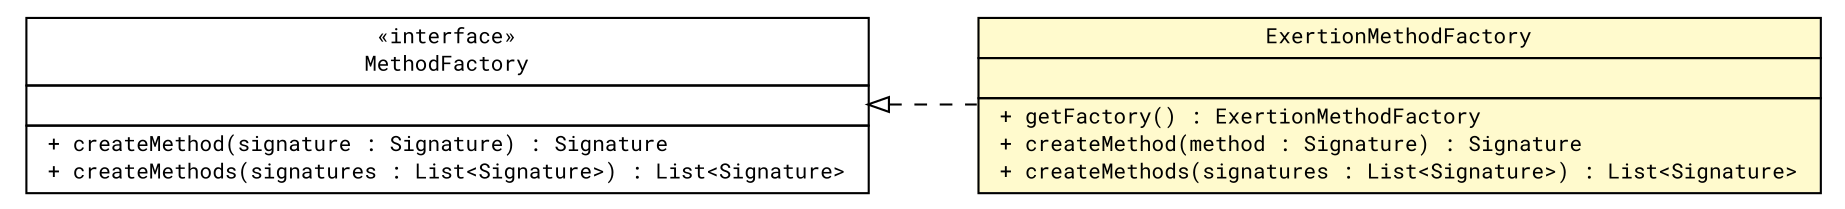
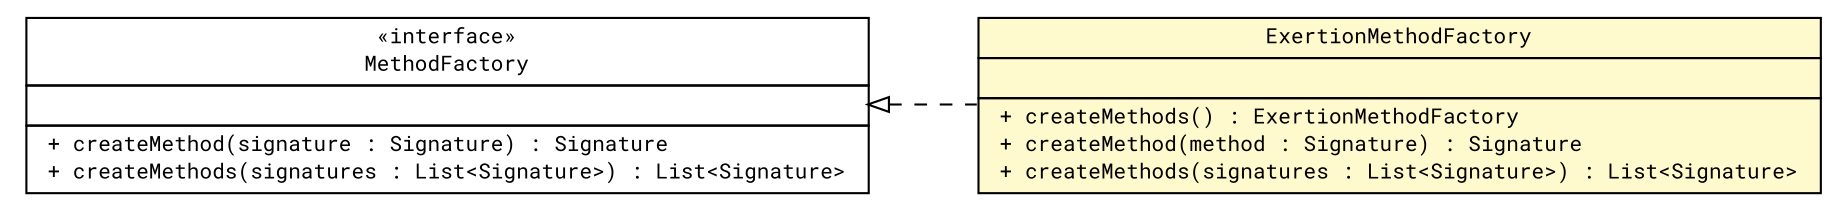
(1241, 117) -> (1260, 117)
